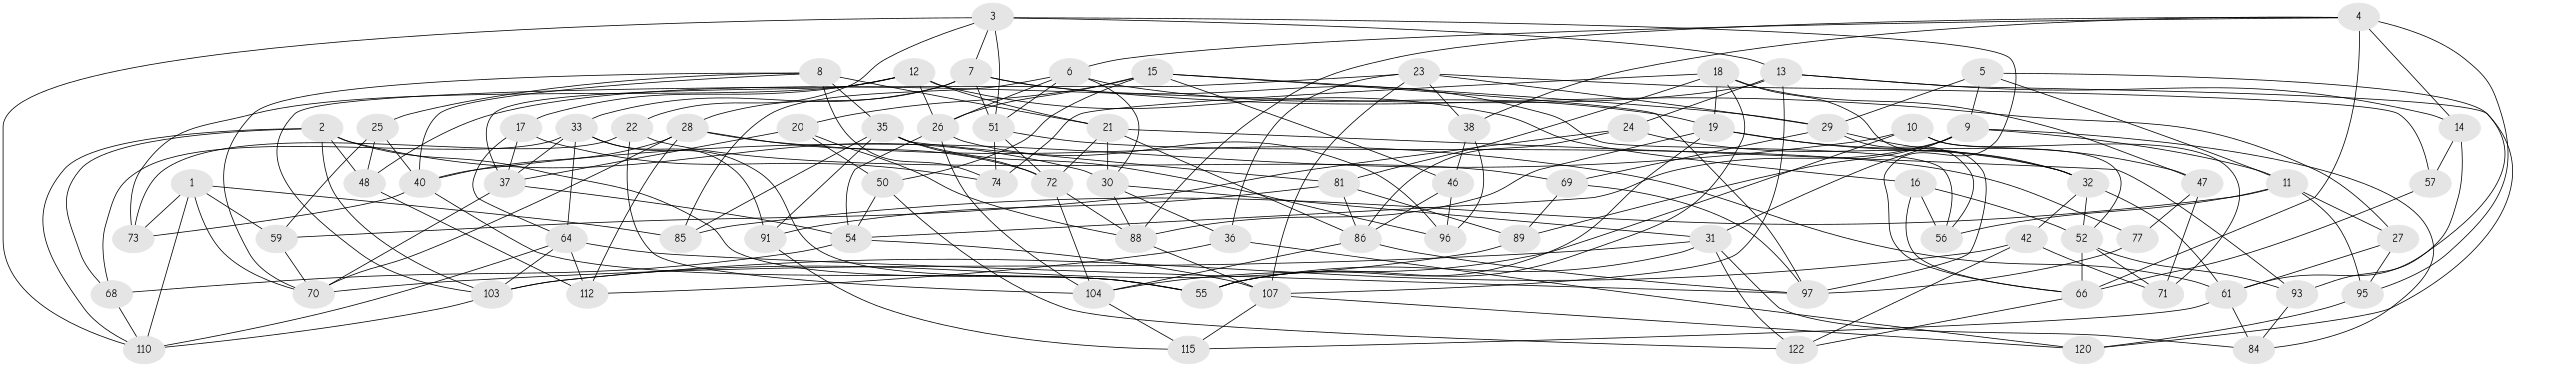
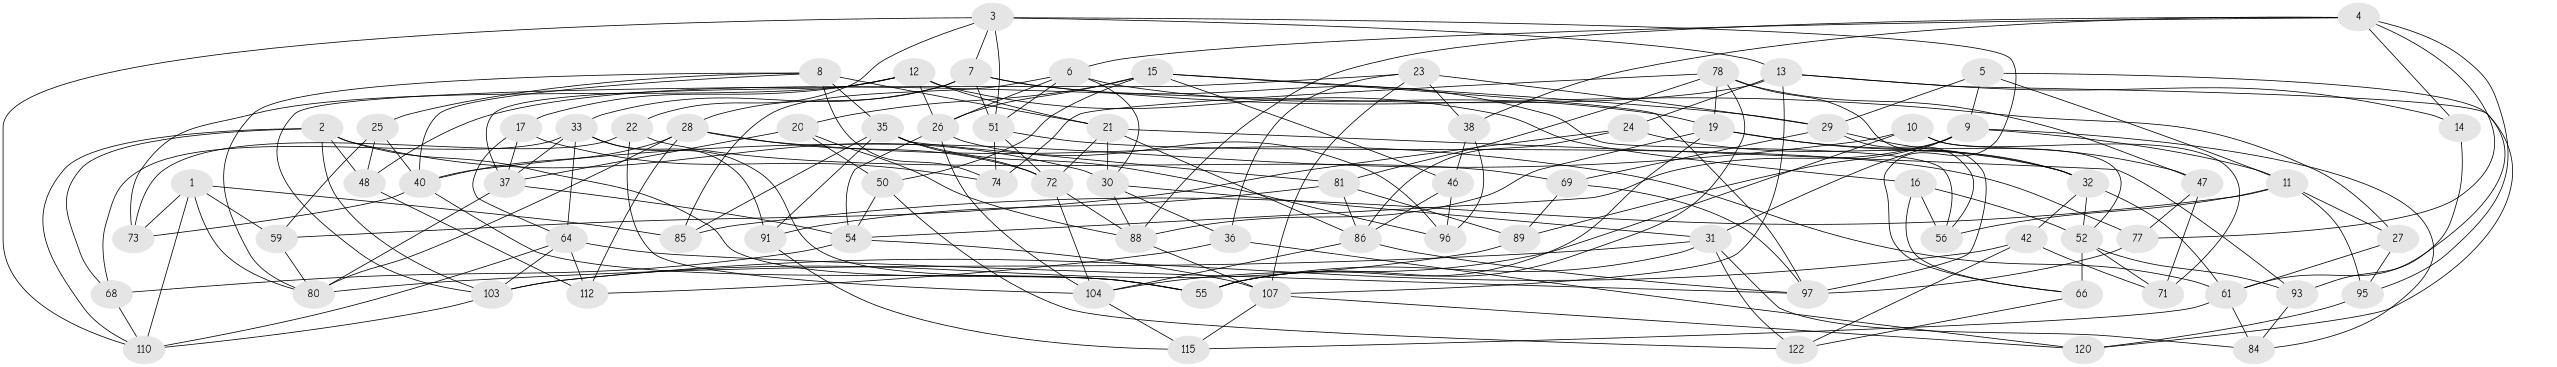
(1718, 72) -> (1718, 72)
(2430, 183) -> none
(2288, 209) -> (2430, 210)
(314, 294) -> (314, 294)
